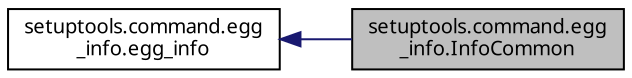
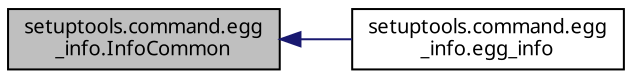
(326, 39) -> (326, 39)
